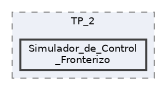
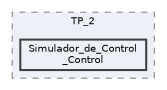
(83, 55) -> (83, 55)
